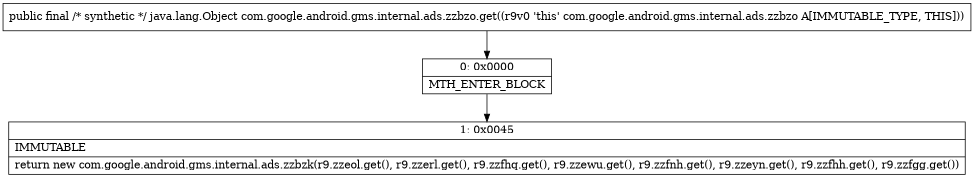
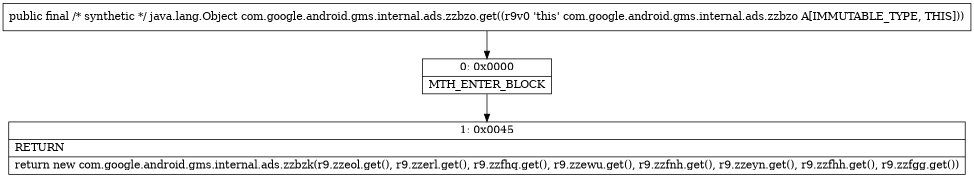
(51, 148) -> (40, 148)
